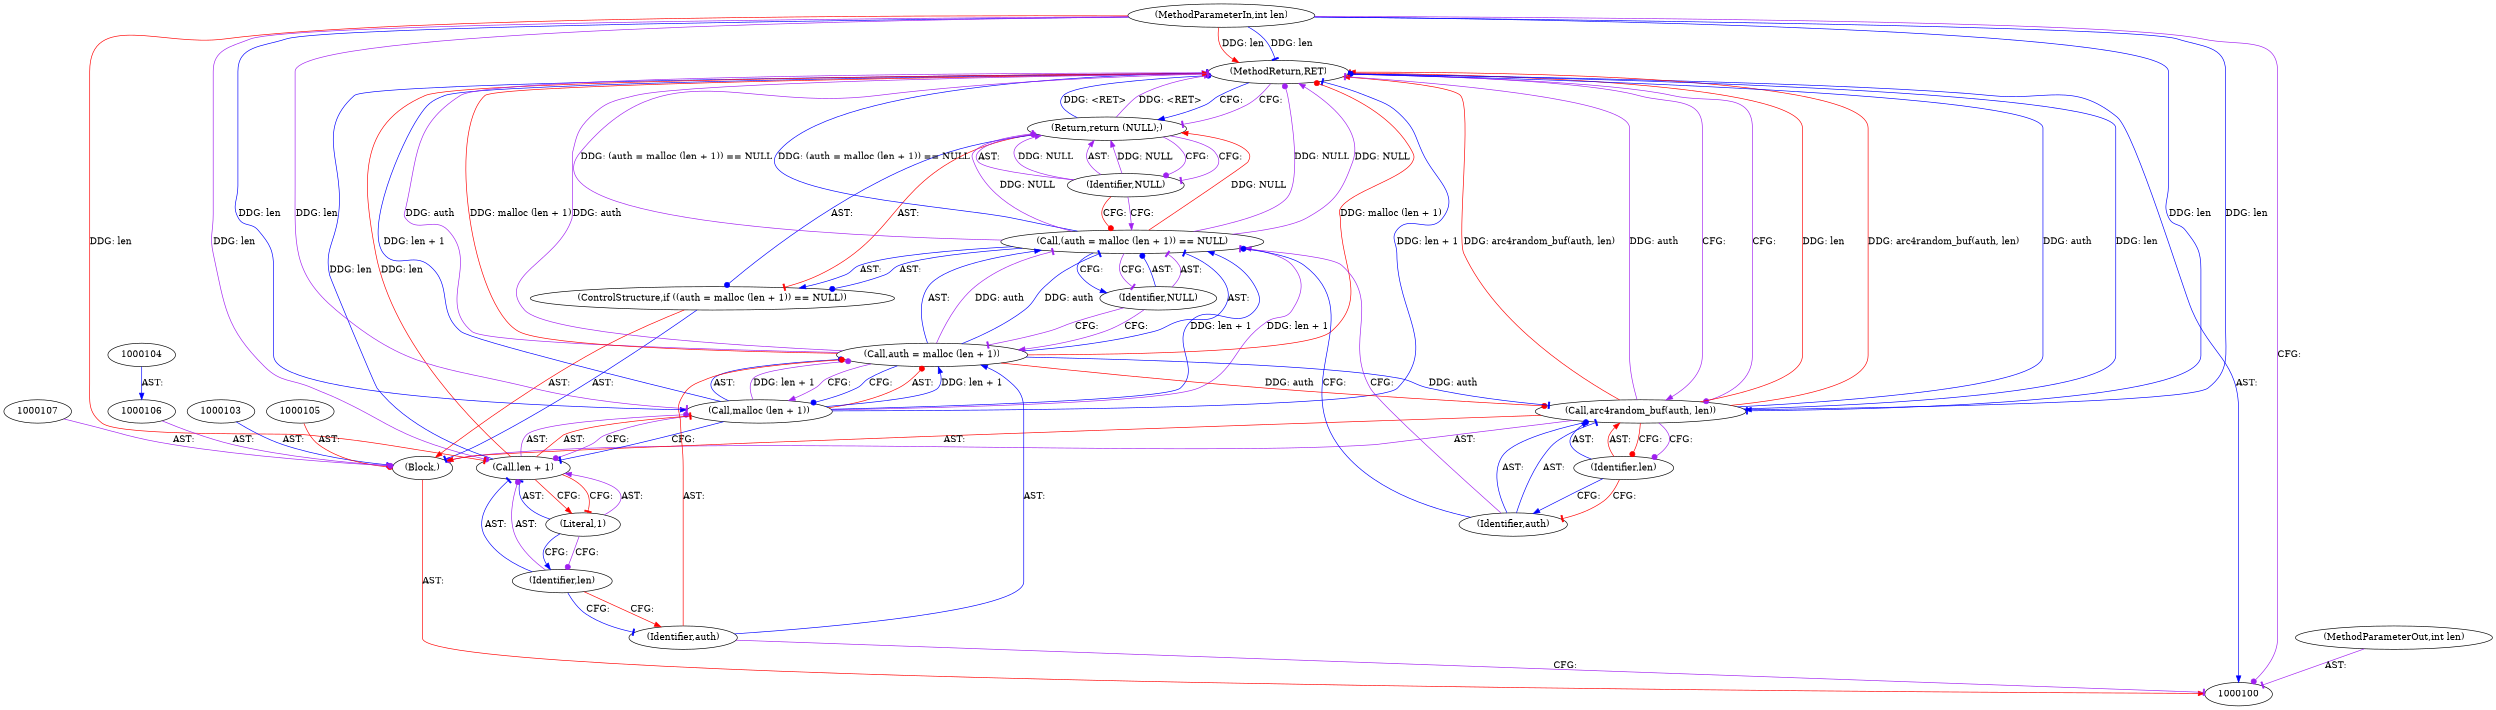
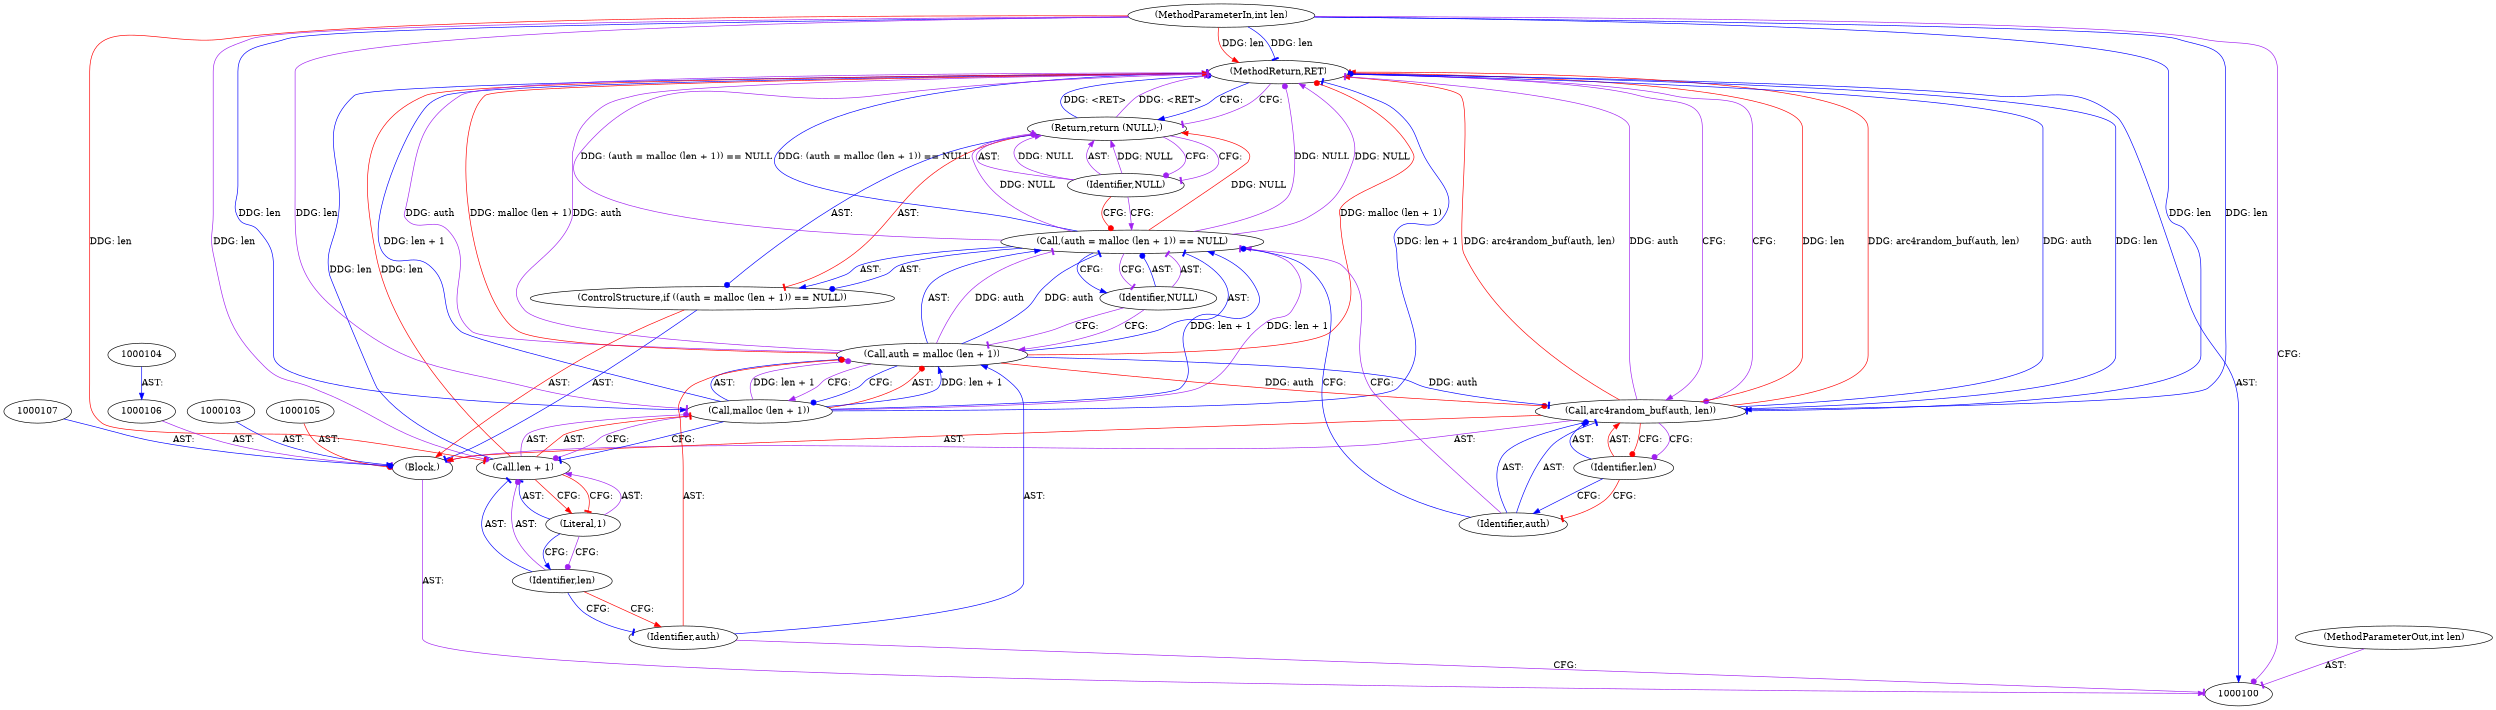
(224, 452) -> (224, 452)
(272, 452) -> (272, 452)
(1230, 683) -> (1230, 683)
